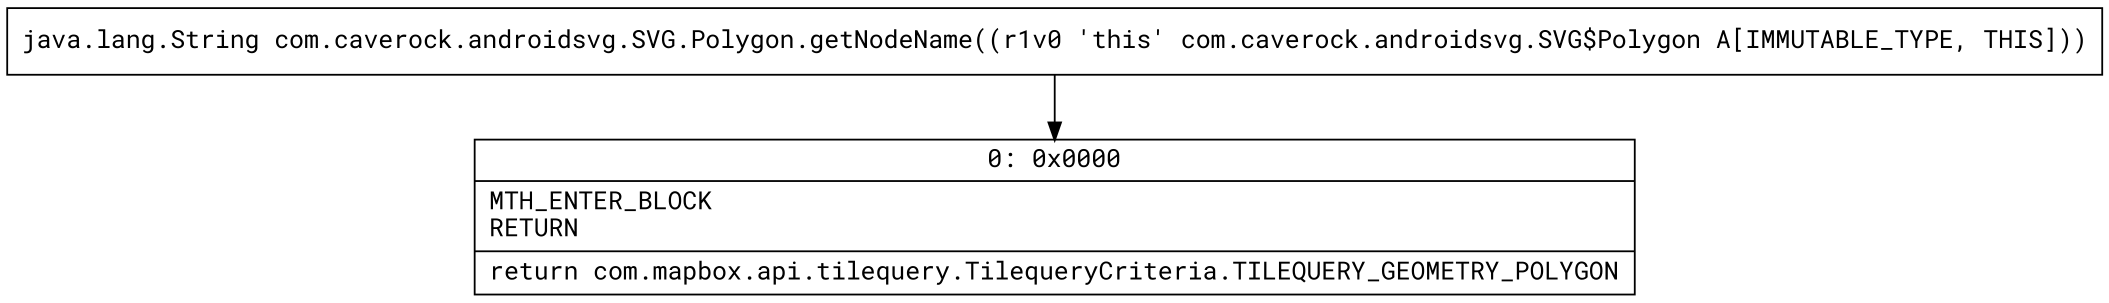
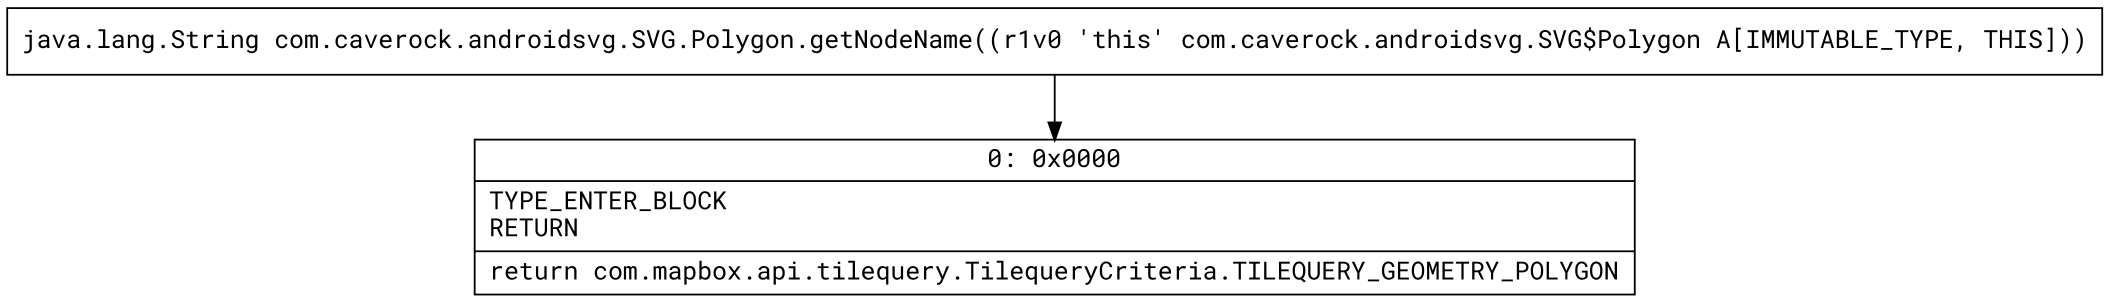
(601, 202) -> (609, 202)
